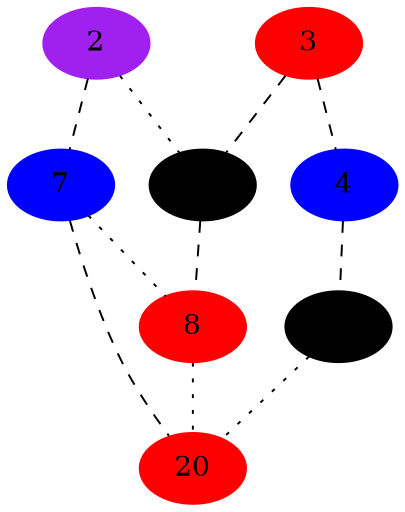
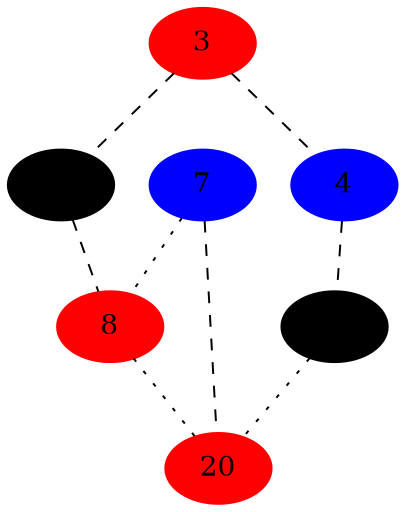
(96, 43) -> none
